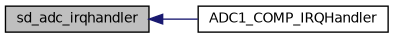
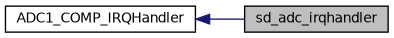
(180, 19) -> (227, 19)
